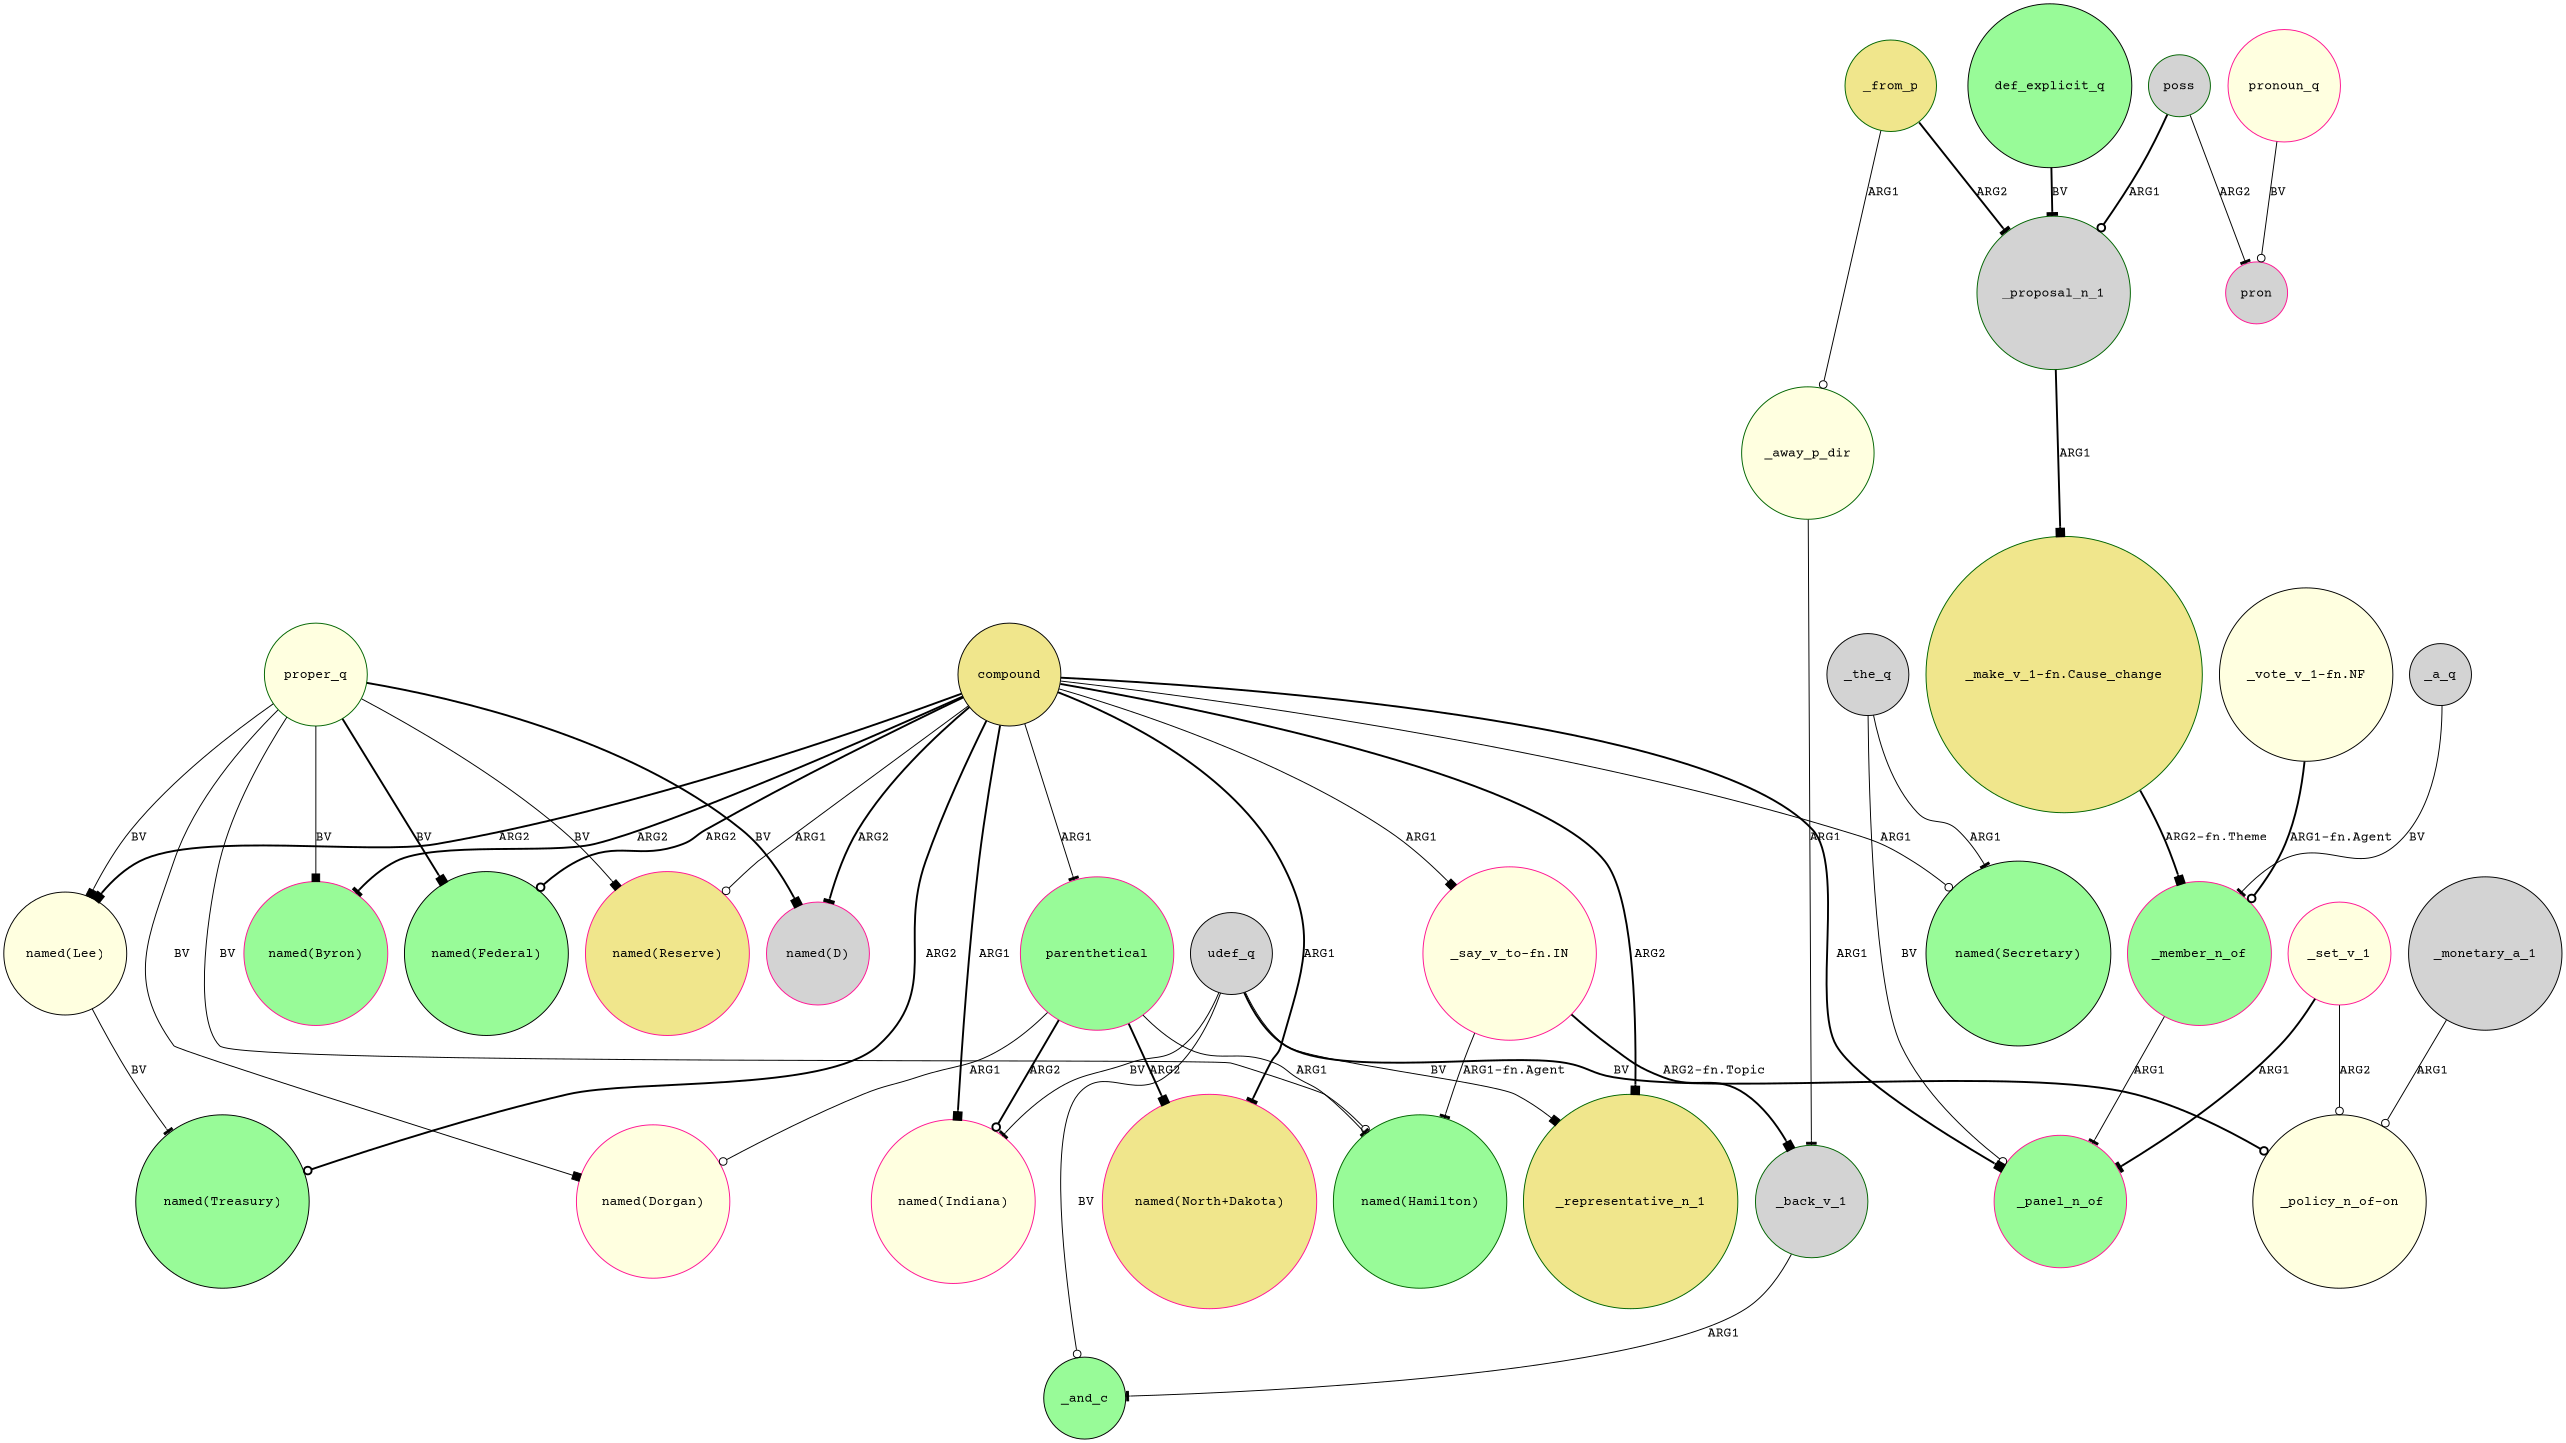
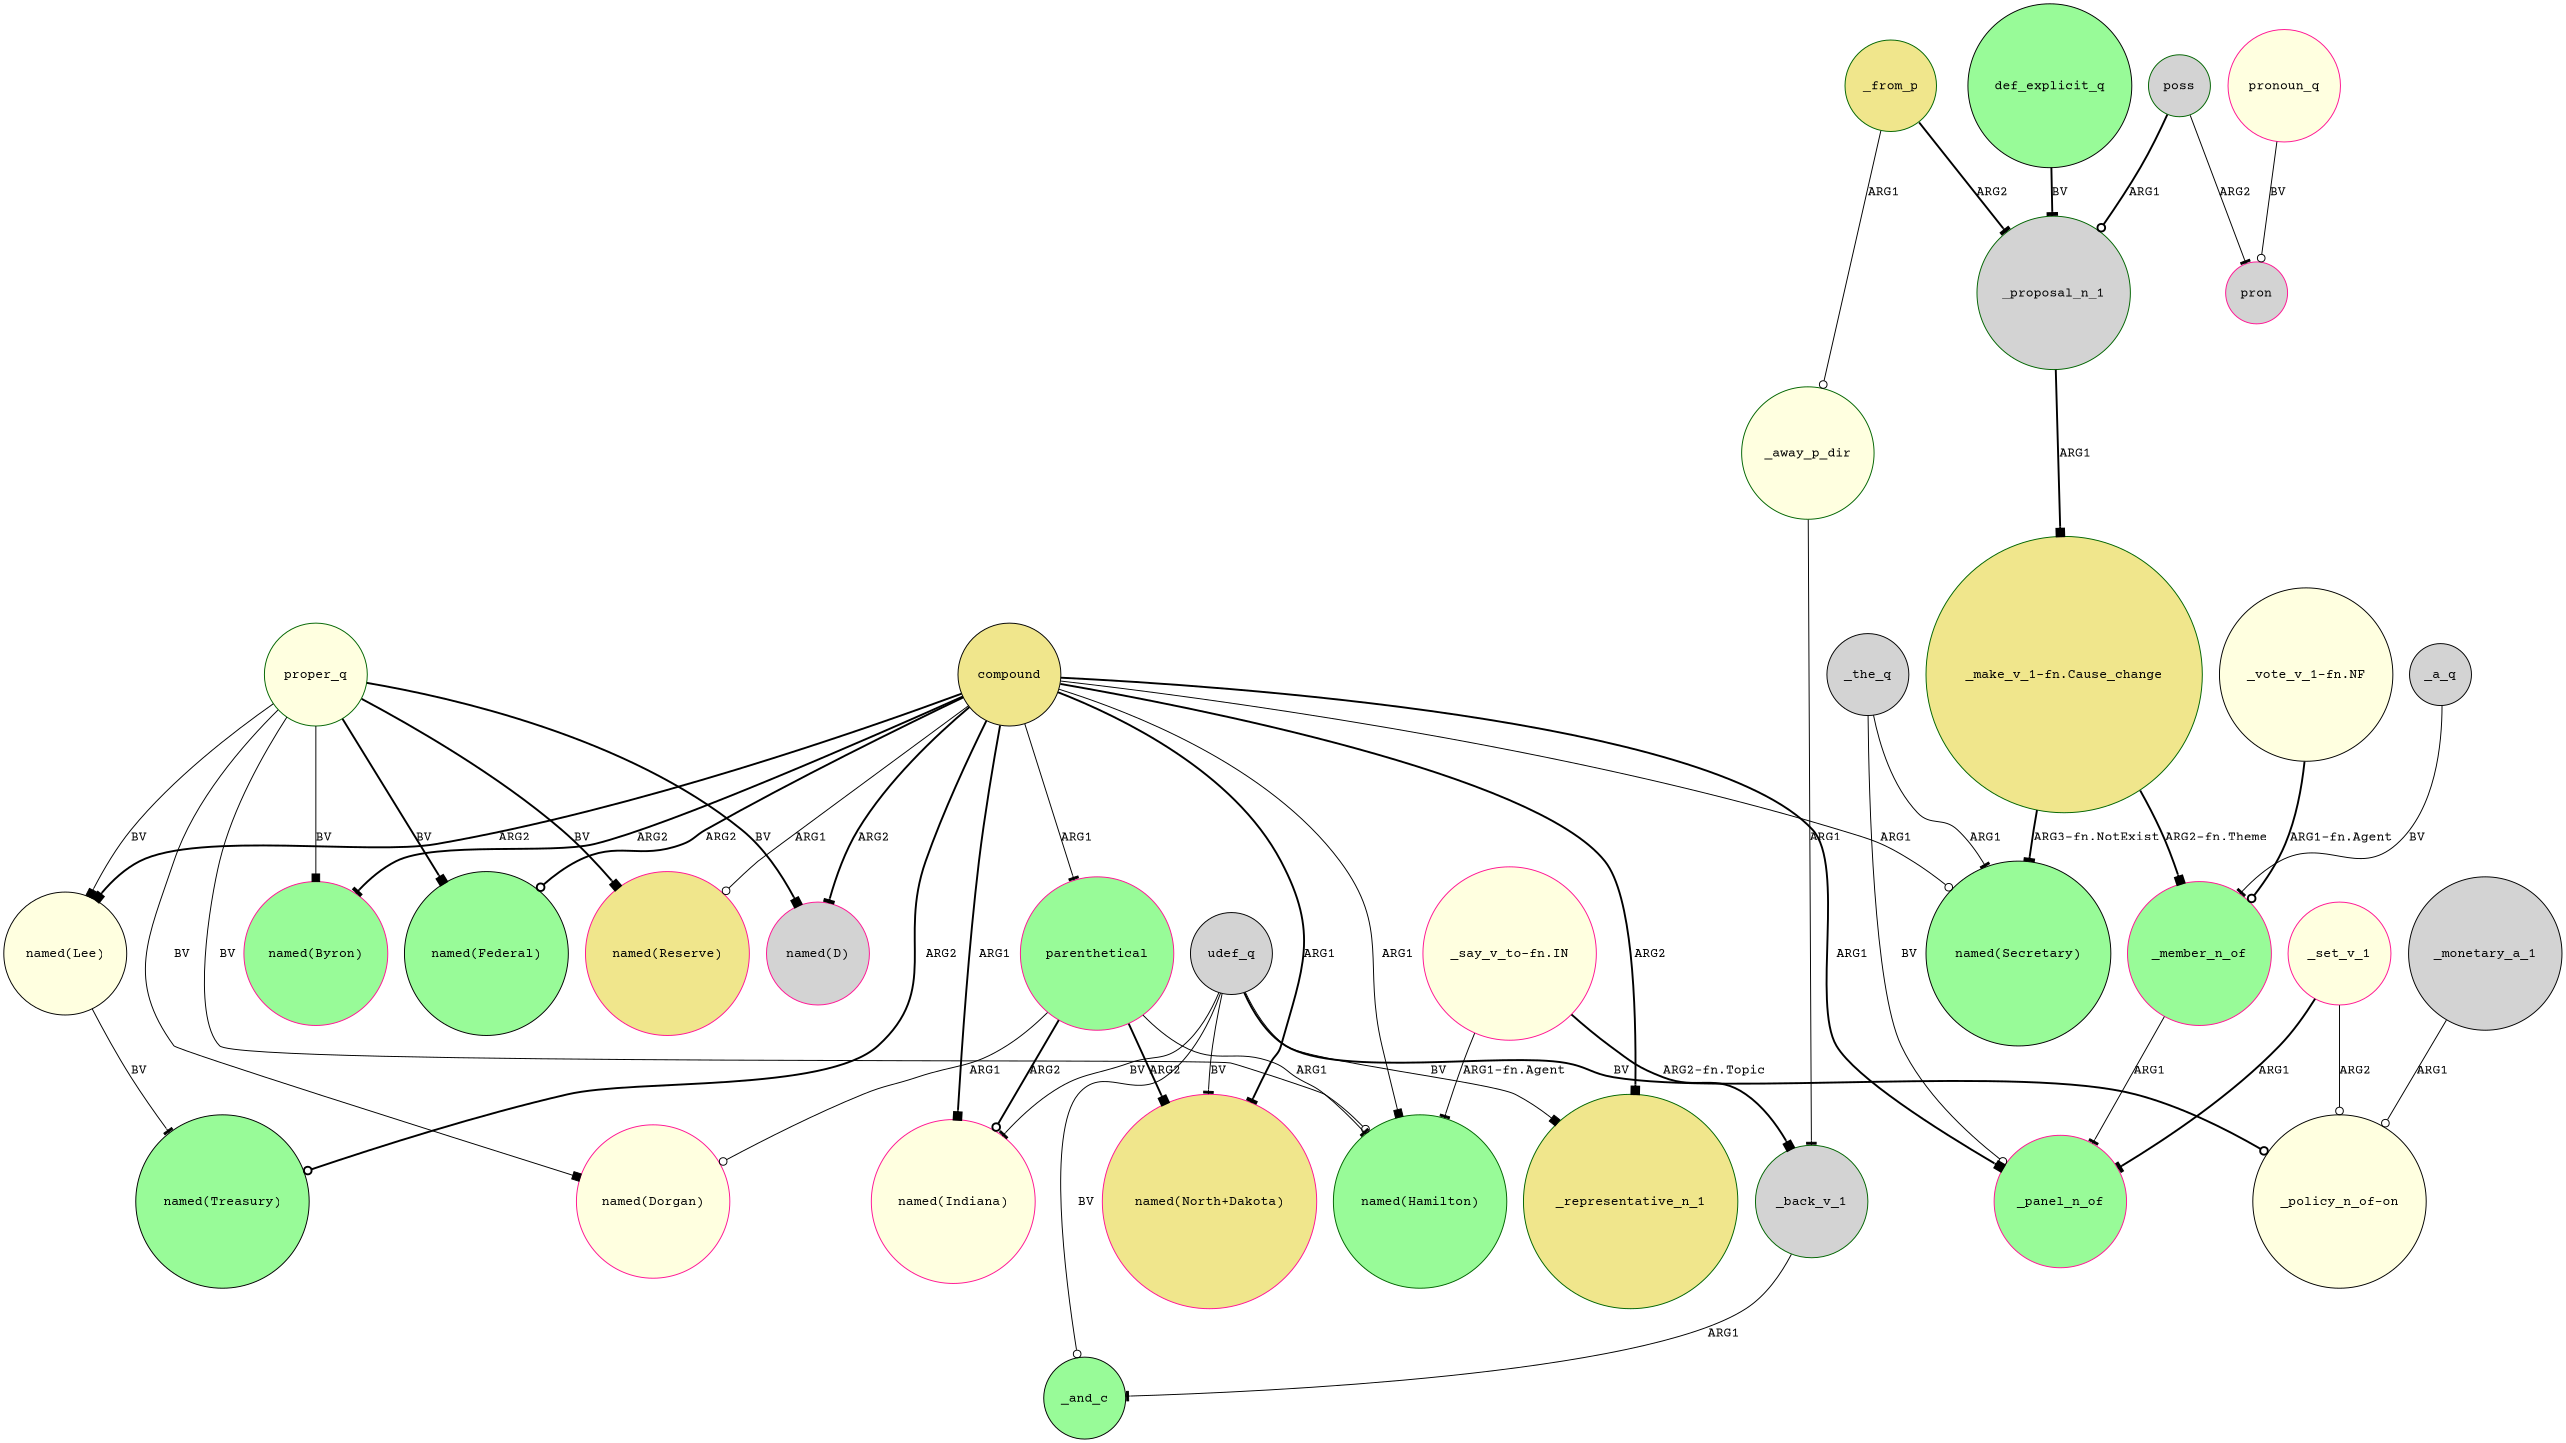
(1264, 763) -> (1314, 832)
(495, 779) -> (495, 779)
none -> (2033, 833)
none -> (1213, 1041)
